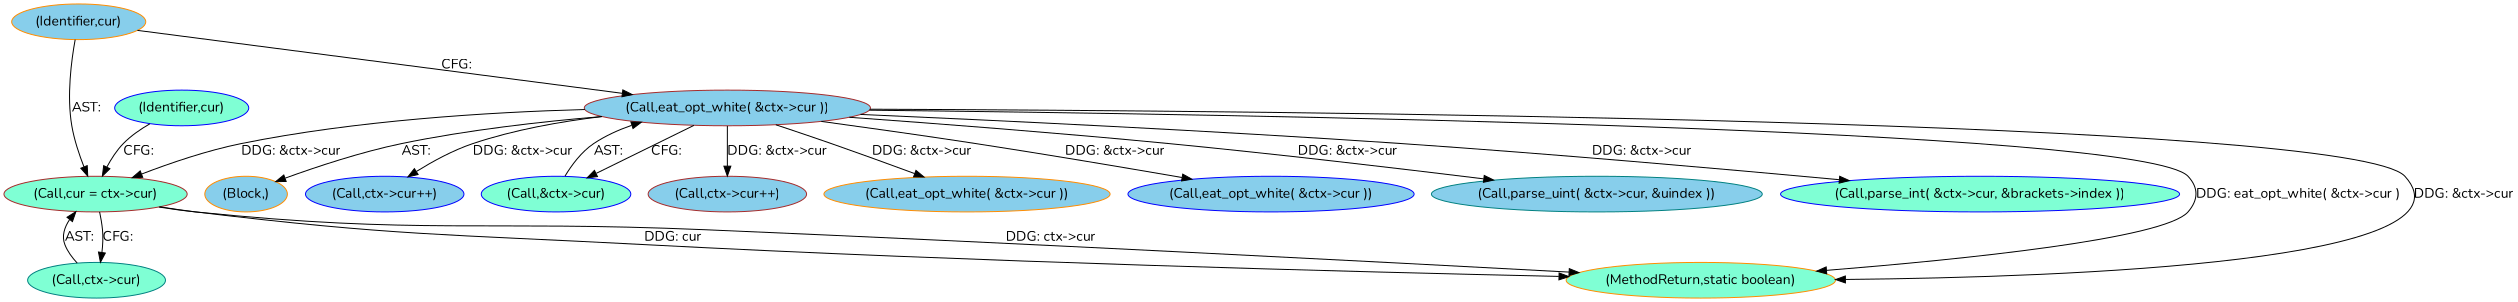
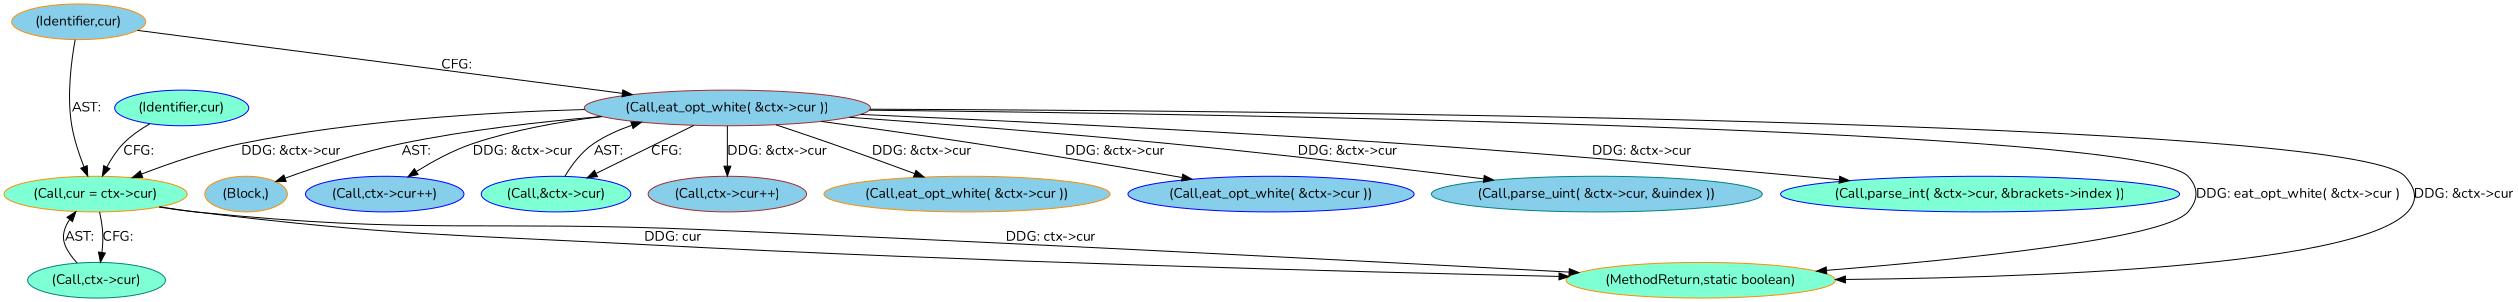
(96, 194) -> (96, 194)
